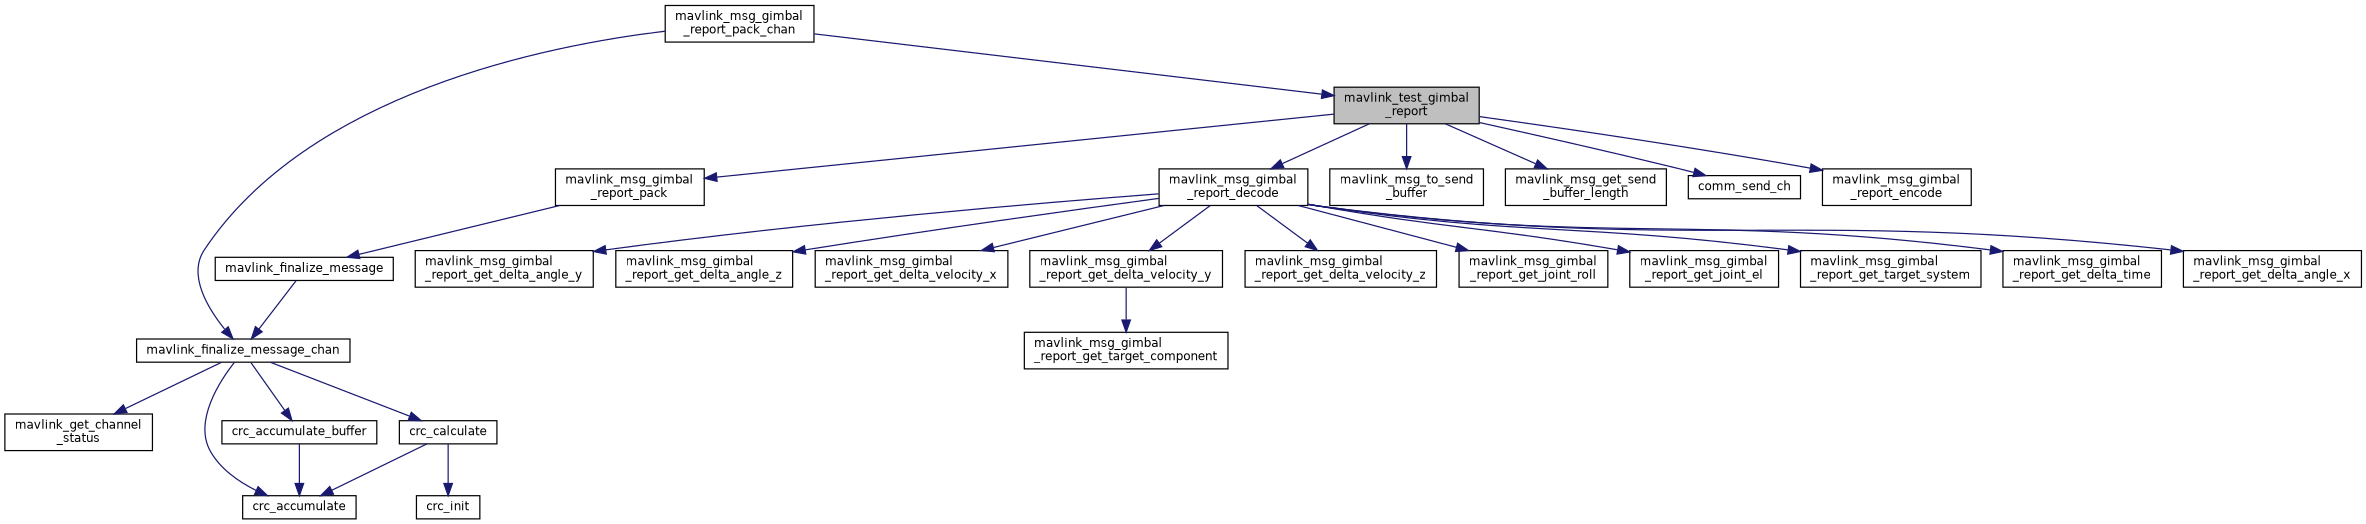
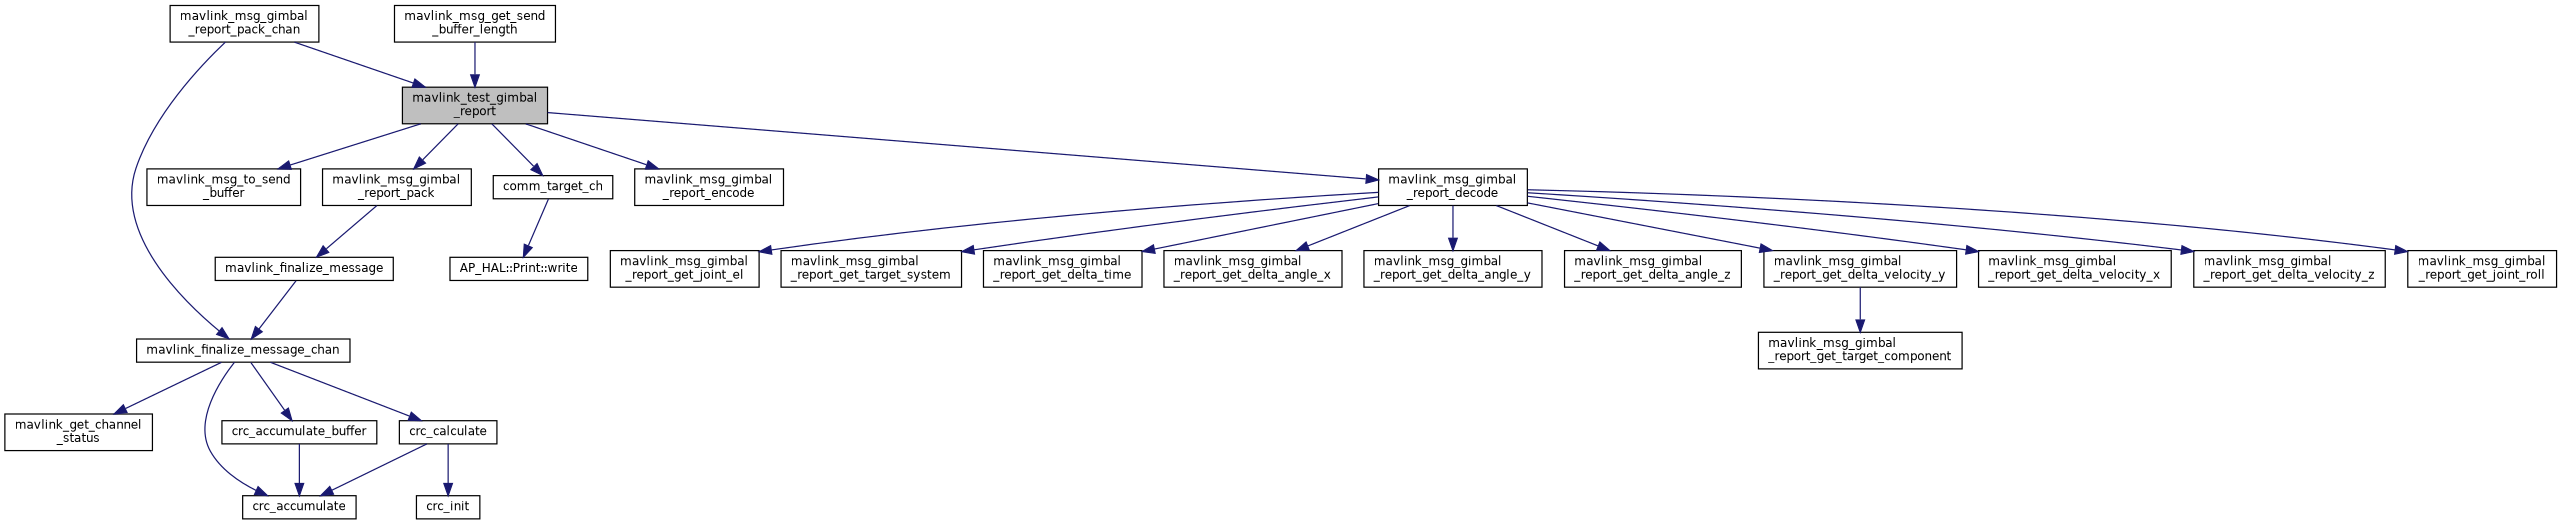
(1491, 144) -> (475, 58)
(1744, 187) -> (553, 187)
none -> (519, 269)
